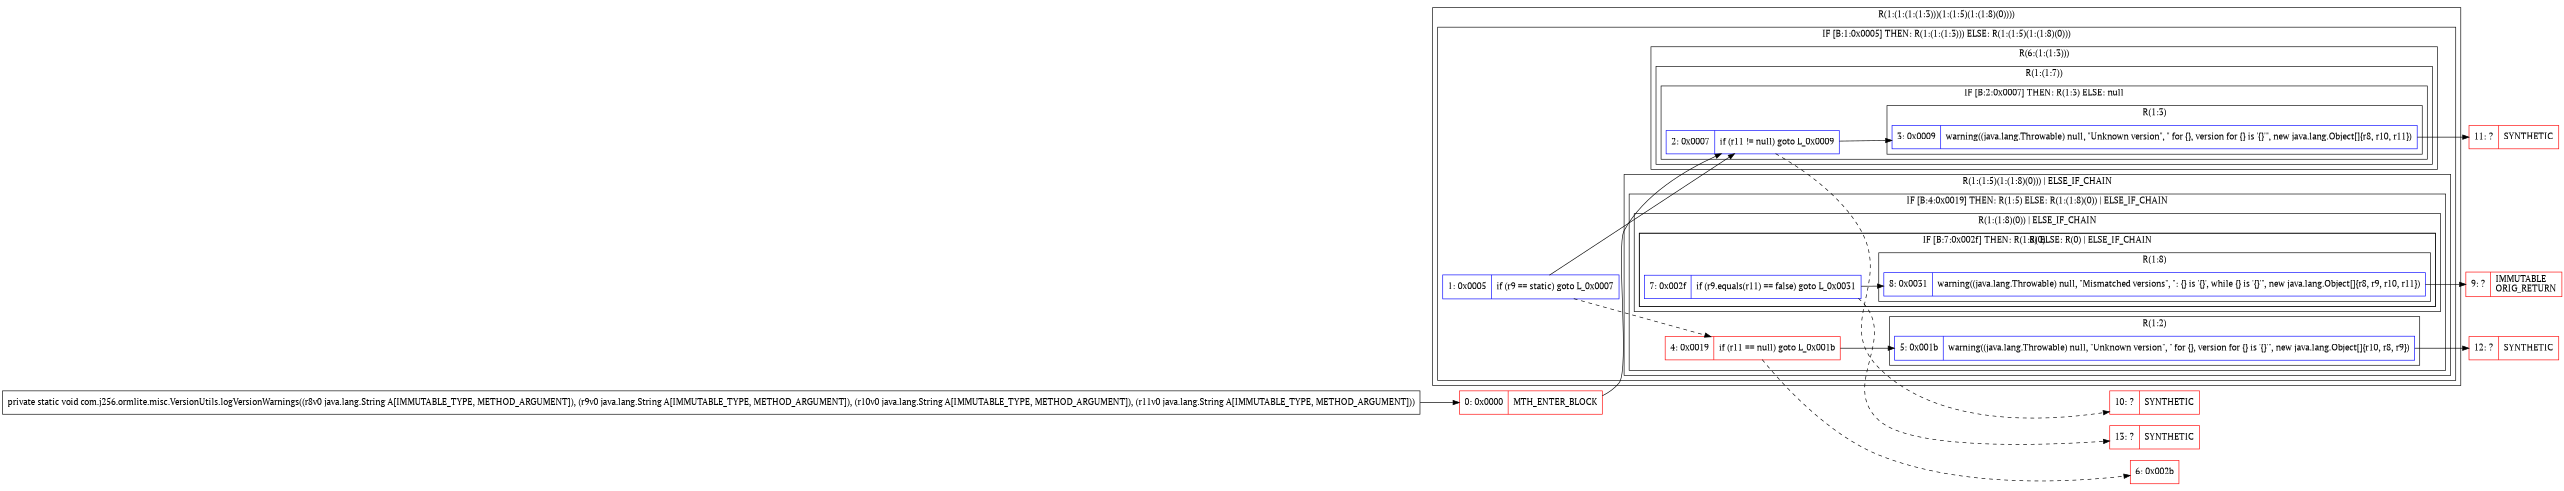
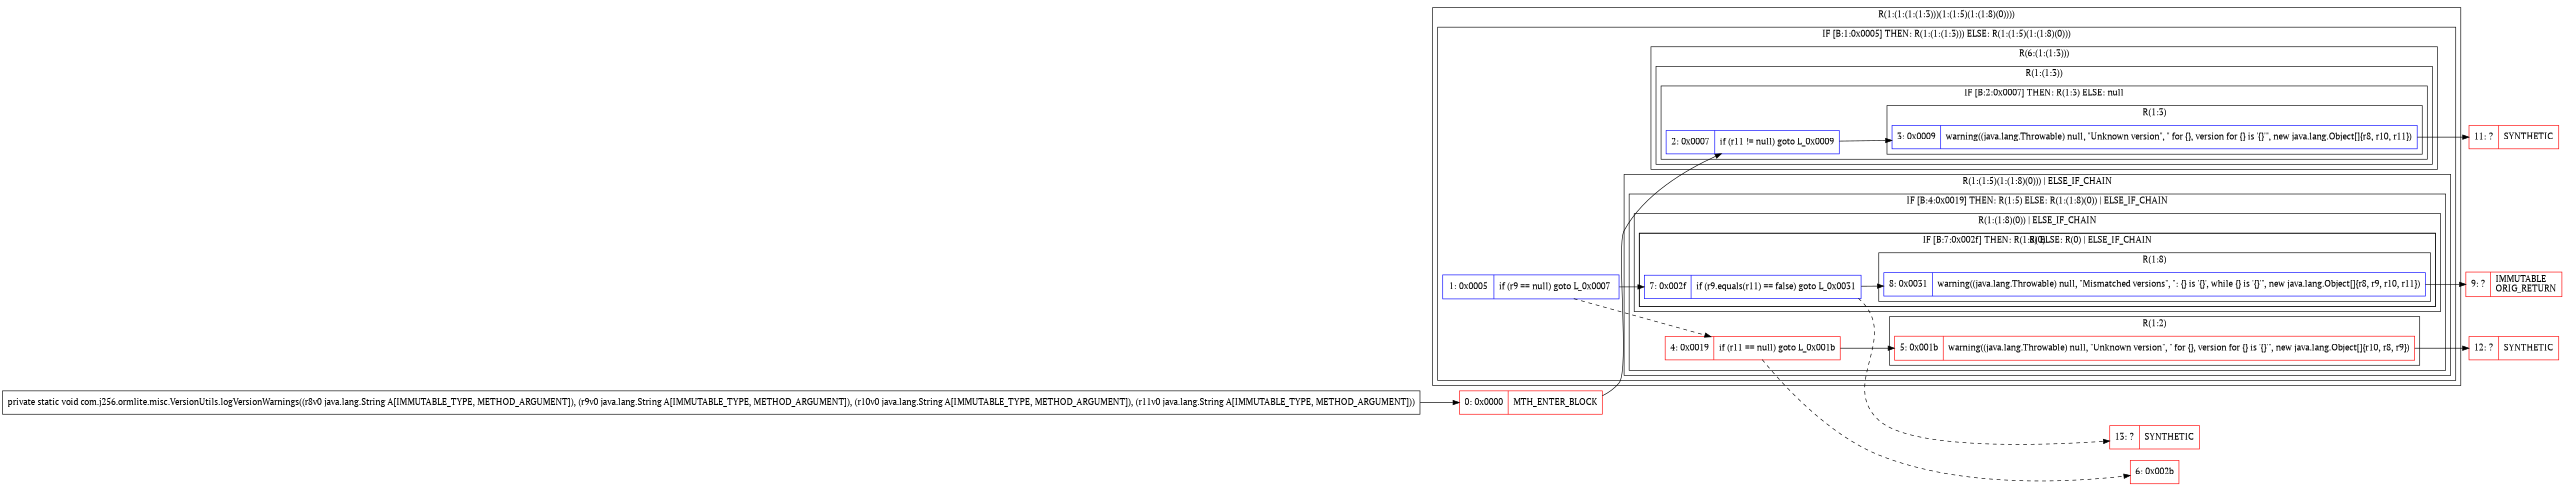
(2044, 74) -> (2044, 74)
(1653, 207) -> (1628, 287)
(1555, 287) -> (1555, 287)
(2155, 348) -> (2155, 348)
(2155, 403) -> none
